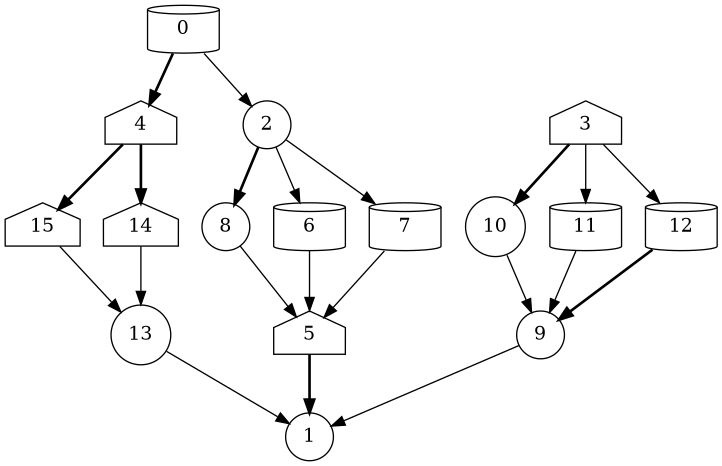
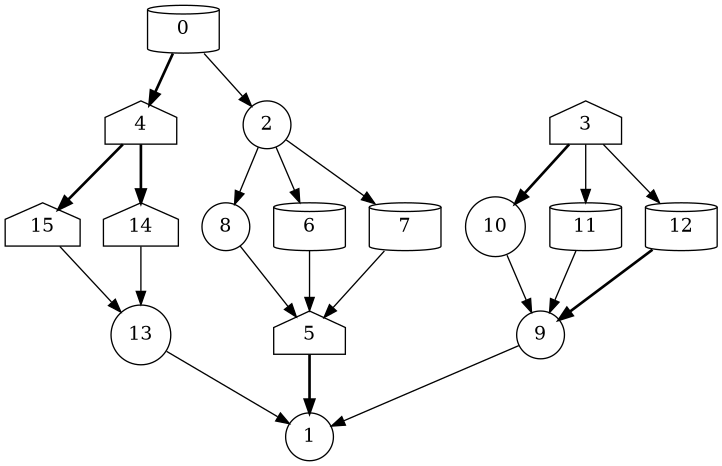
(249, 170) -> (249, 170)
